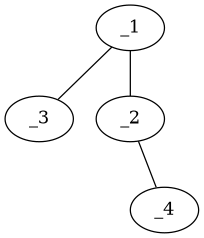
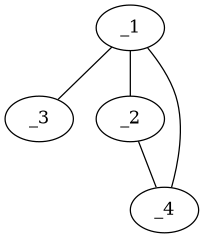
none -> (179, 114)
